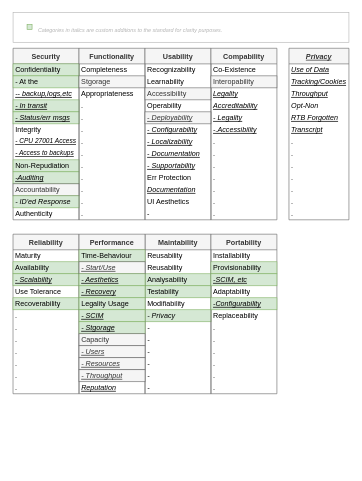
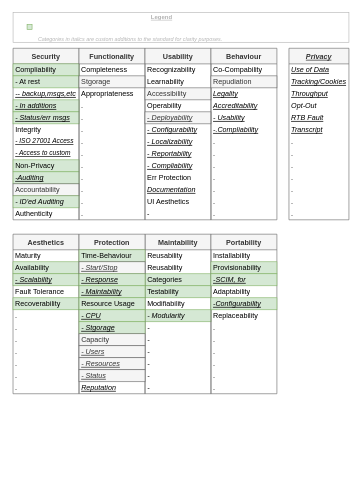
none -> (162, 17)
(188, 30) -> (188, 39)
(244, 56) -> (244, 56)
(41, 70) -> (37, 70)
(236, 70) -> (238, 70)
(29, 82) -> (31, 82)
(238, 82) -> (233, 82)
(48, 94) -> (48, 94)
(36, 106) -> (39, 106)
(305, 106) -> (305, 106)
(230, 118) -> (231, 118)
(316, 118) -> (307, 118)
(239, 130) -> (238, 130)
(46, 141) -> (46, 141)
(48, 153) -> (46, 153)
(175, 154) -> (173, 154)
(43, 166) -> (36, 166)
(176, 166) -> (172, 166)
(44, 202) -> (43, 202)
(46, 242) -> (46, 242)
(112, 242) -> (112, 242)
(102, 268) -> (104, 268)
(103, 280) -> (100, 280)
(169, 280) -> (166, 280)
(231, 280) -> (231, 280)
(39, 292) -> (42, 292)
(100, 292) -> (105, 292)
(106, 304) -> (108, 304)
(92, 316) -> (90, 316)
(163, 316) -> (168, 316)
(104, 376) -> (96, 376)
